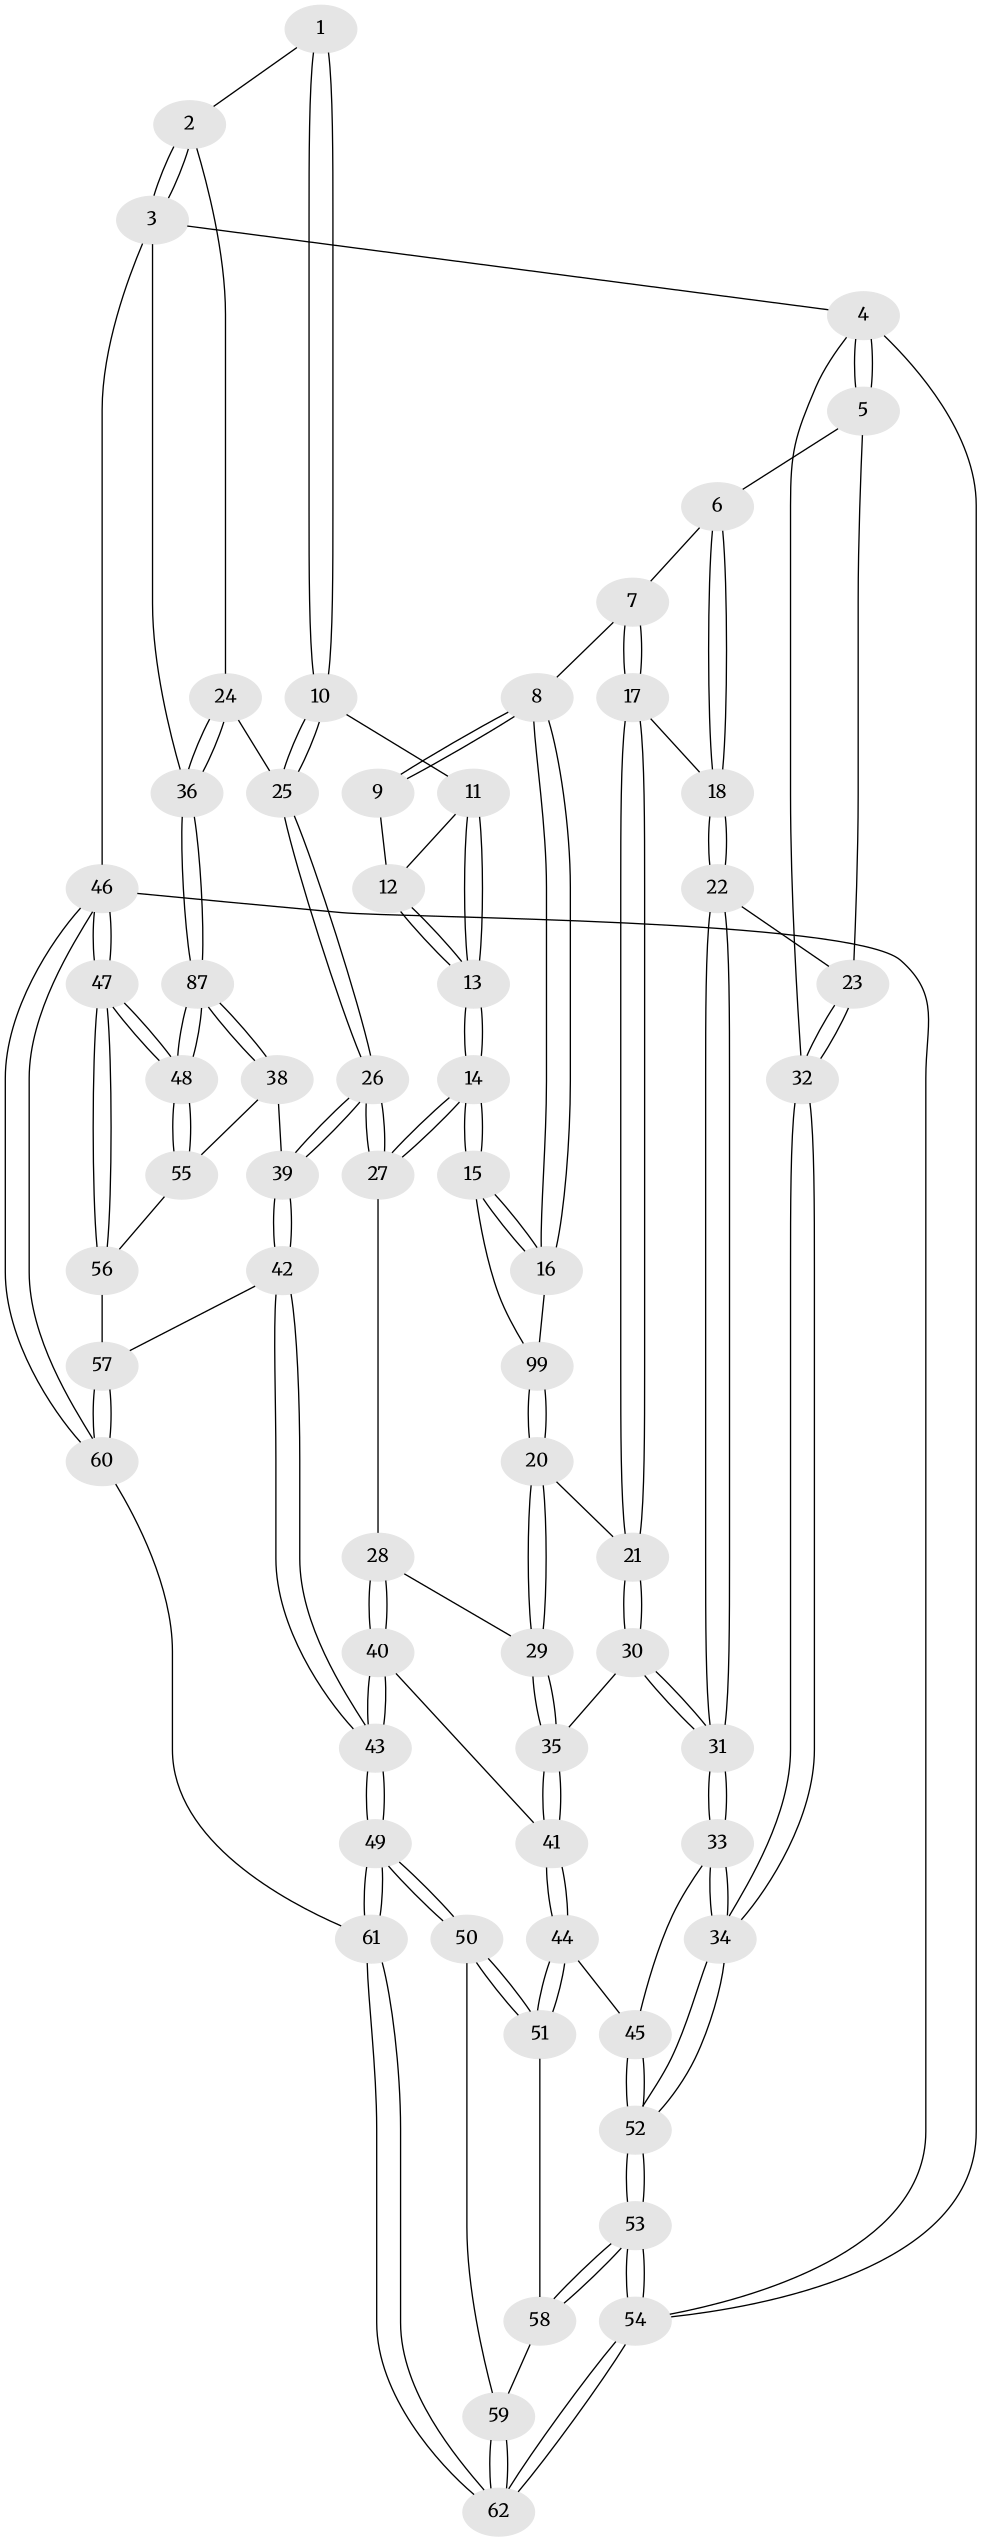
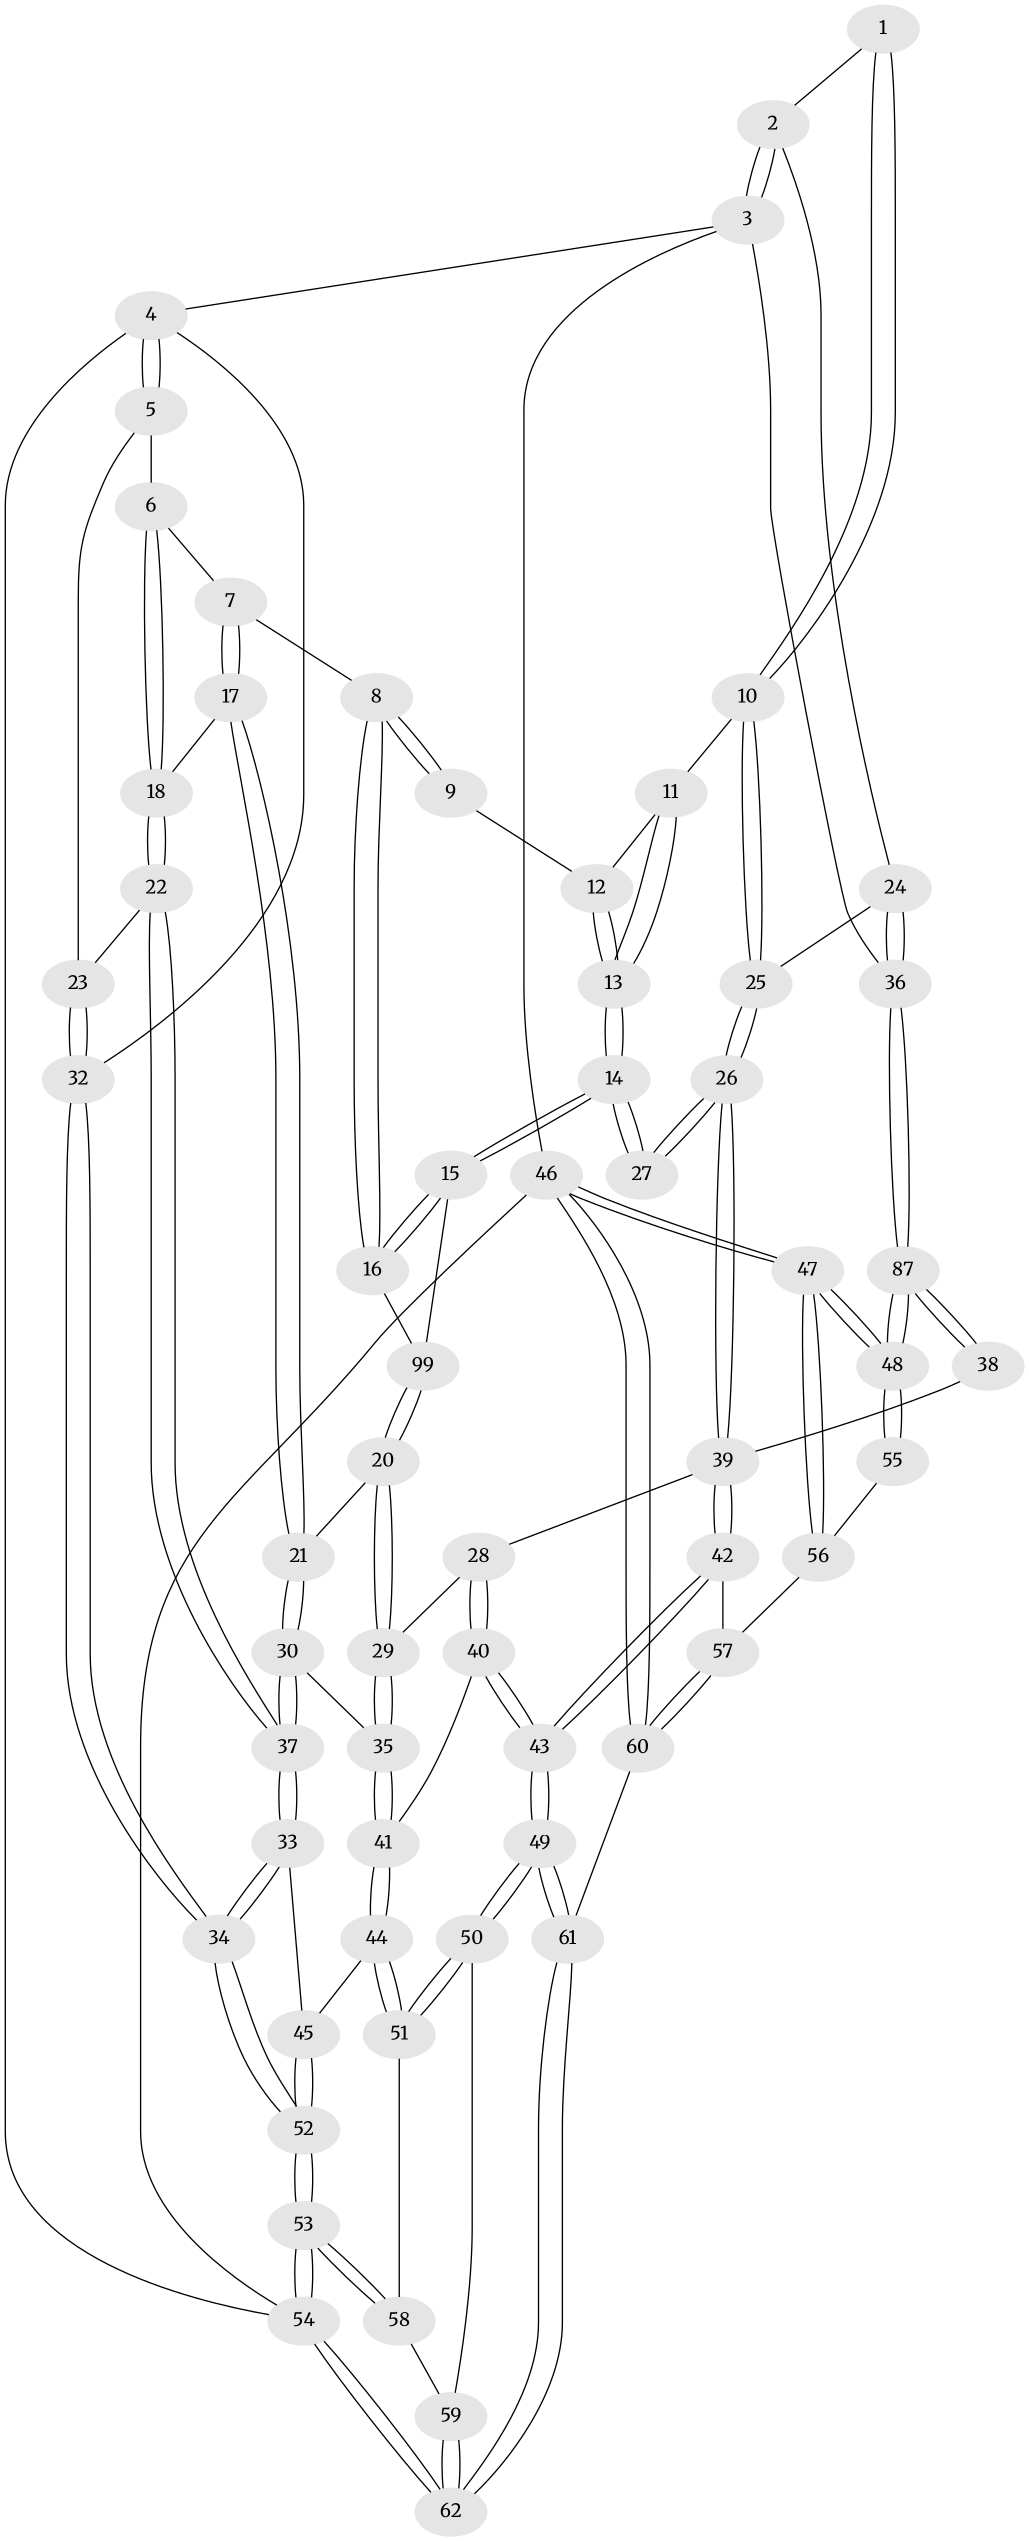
(230, 1127) -> none
(378, 1366) -> (601, 1509)
(718, 1748) -> (288, 1748)
